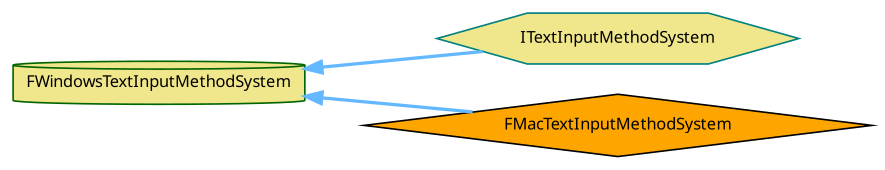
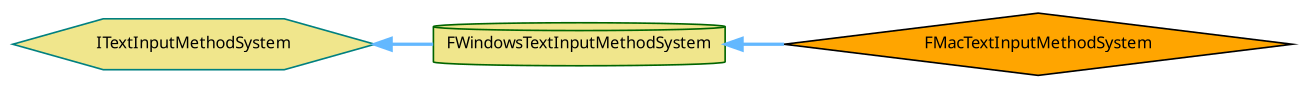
(402, 59) -> (412, 44)
